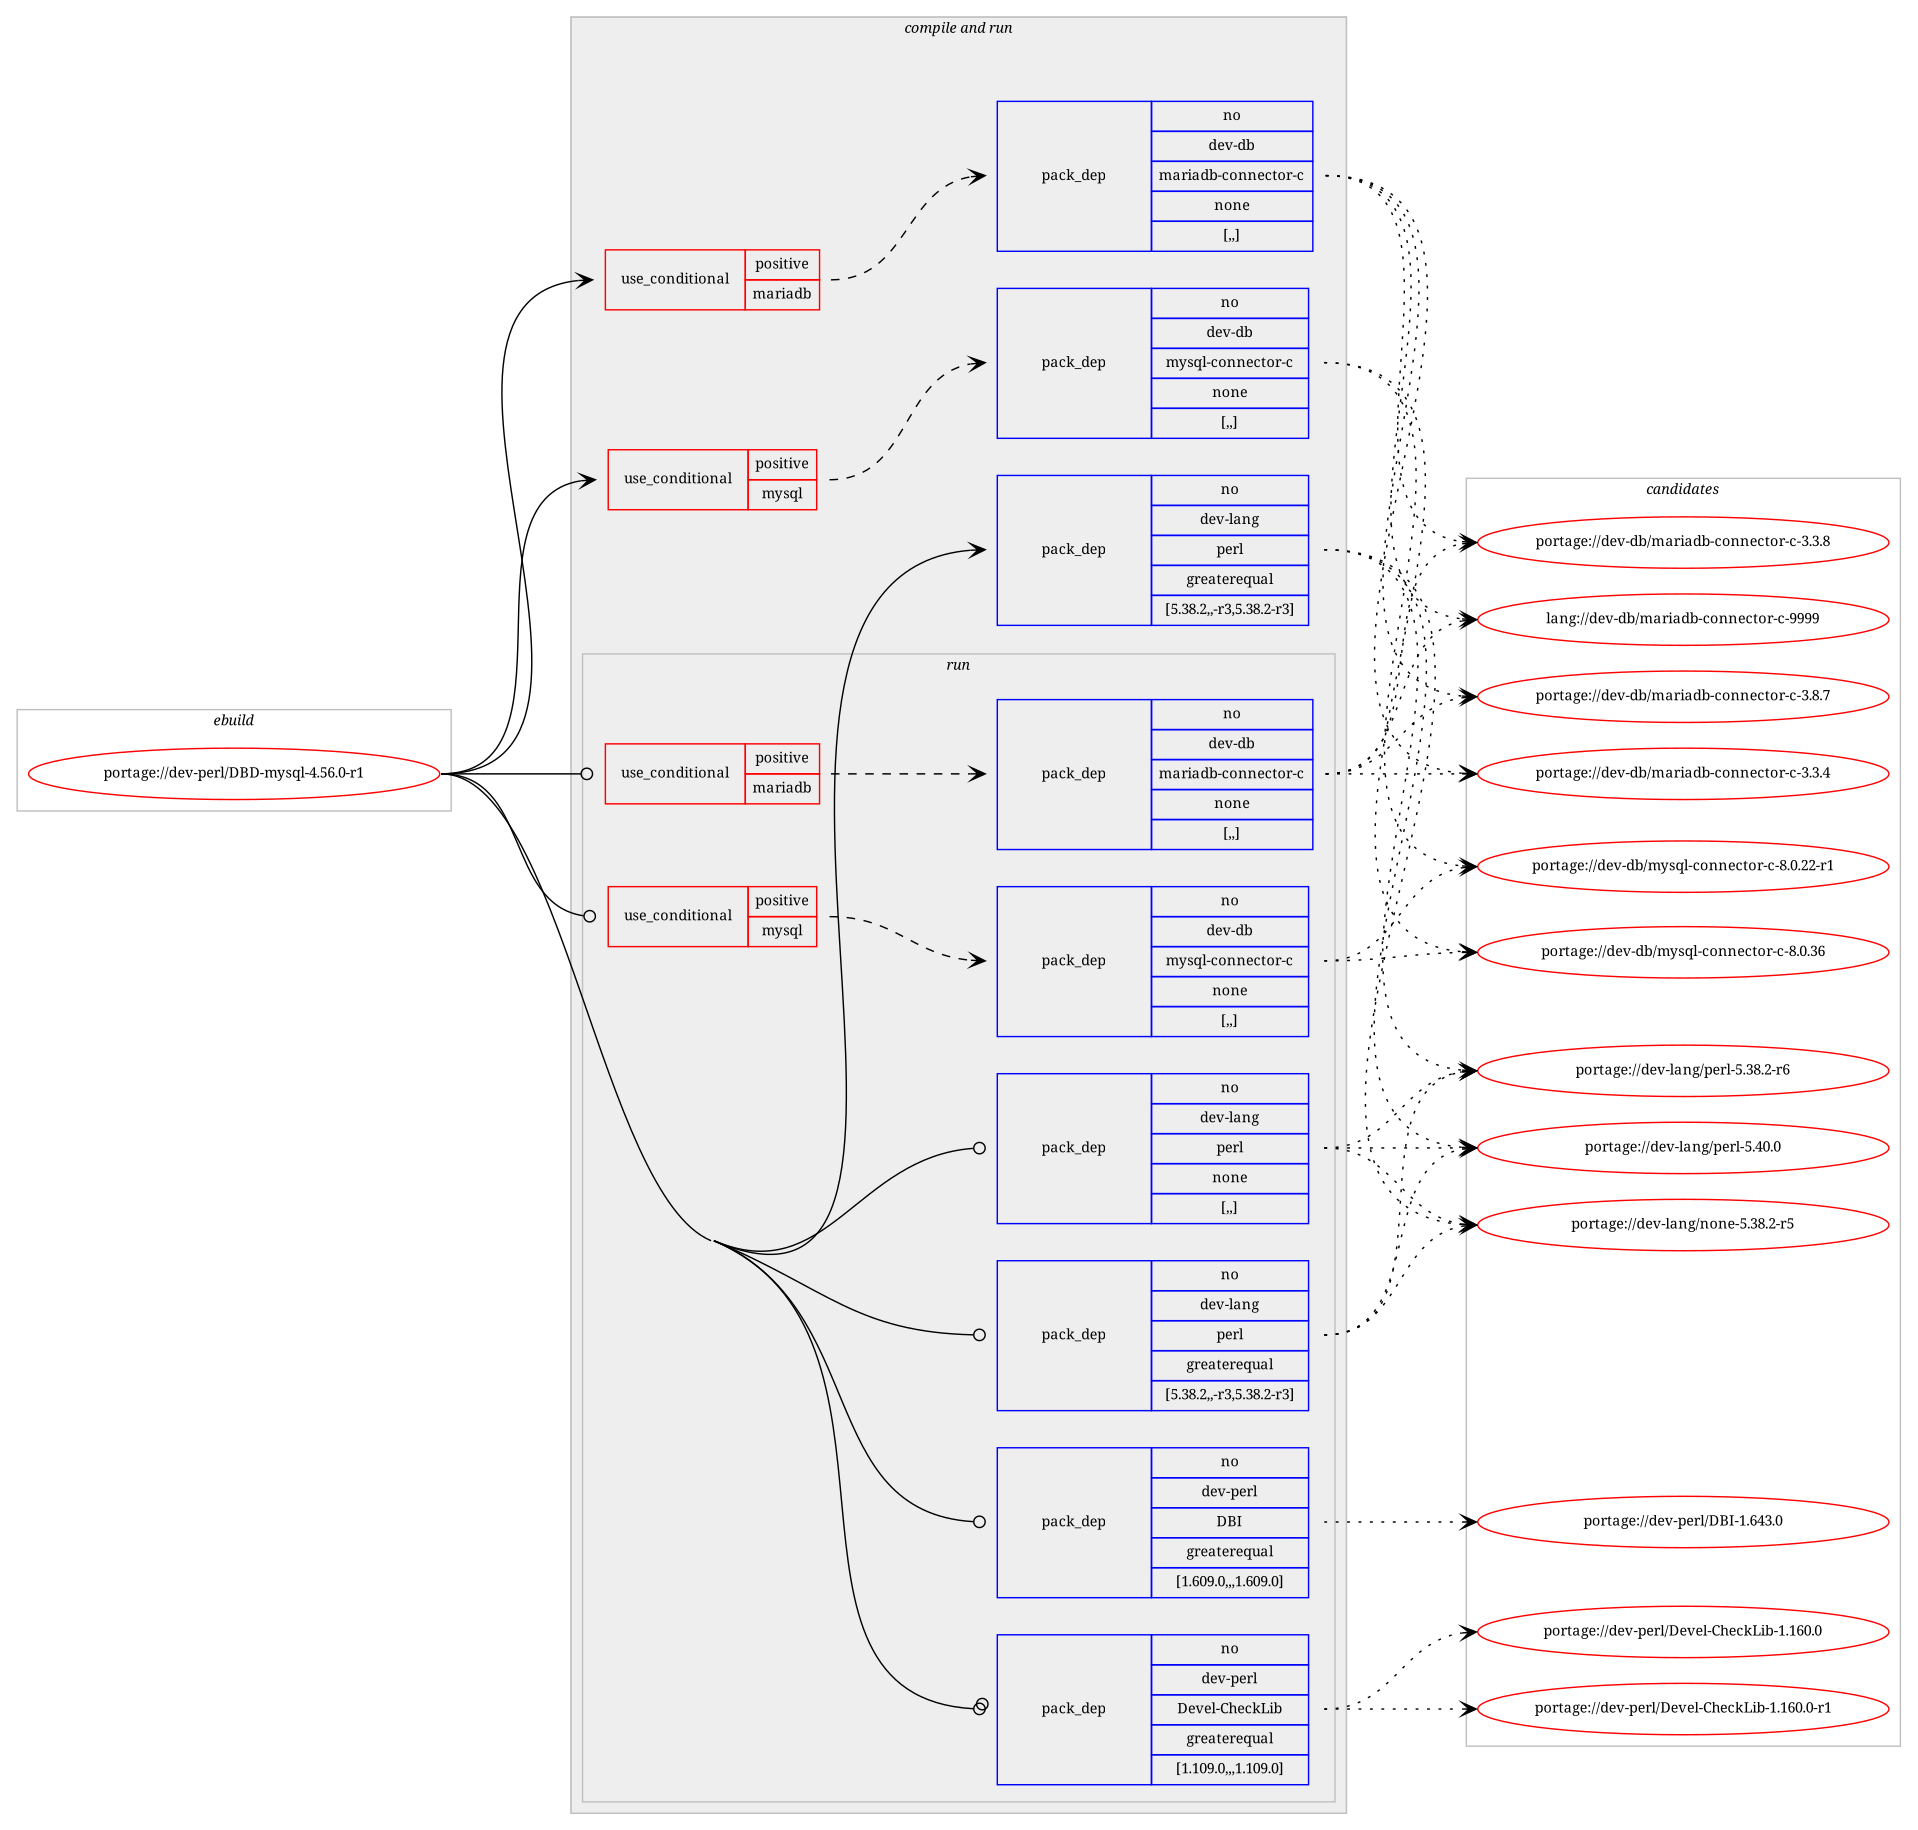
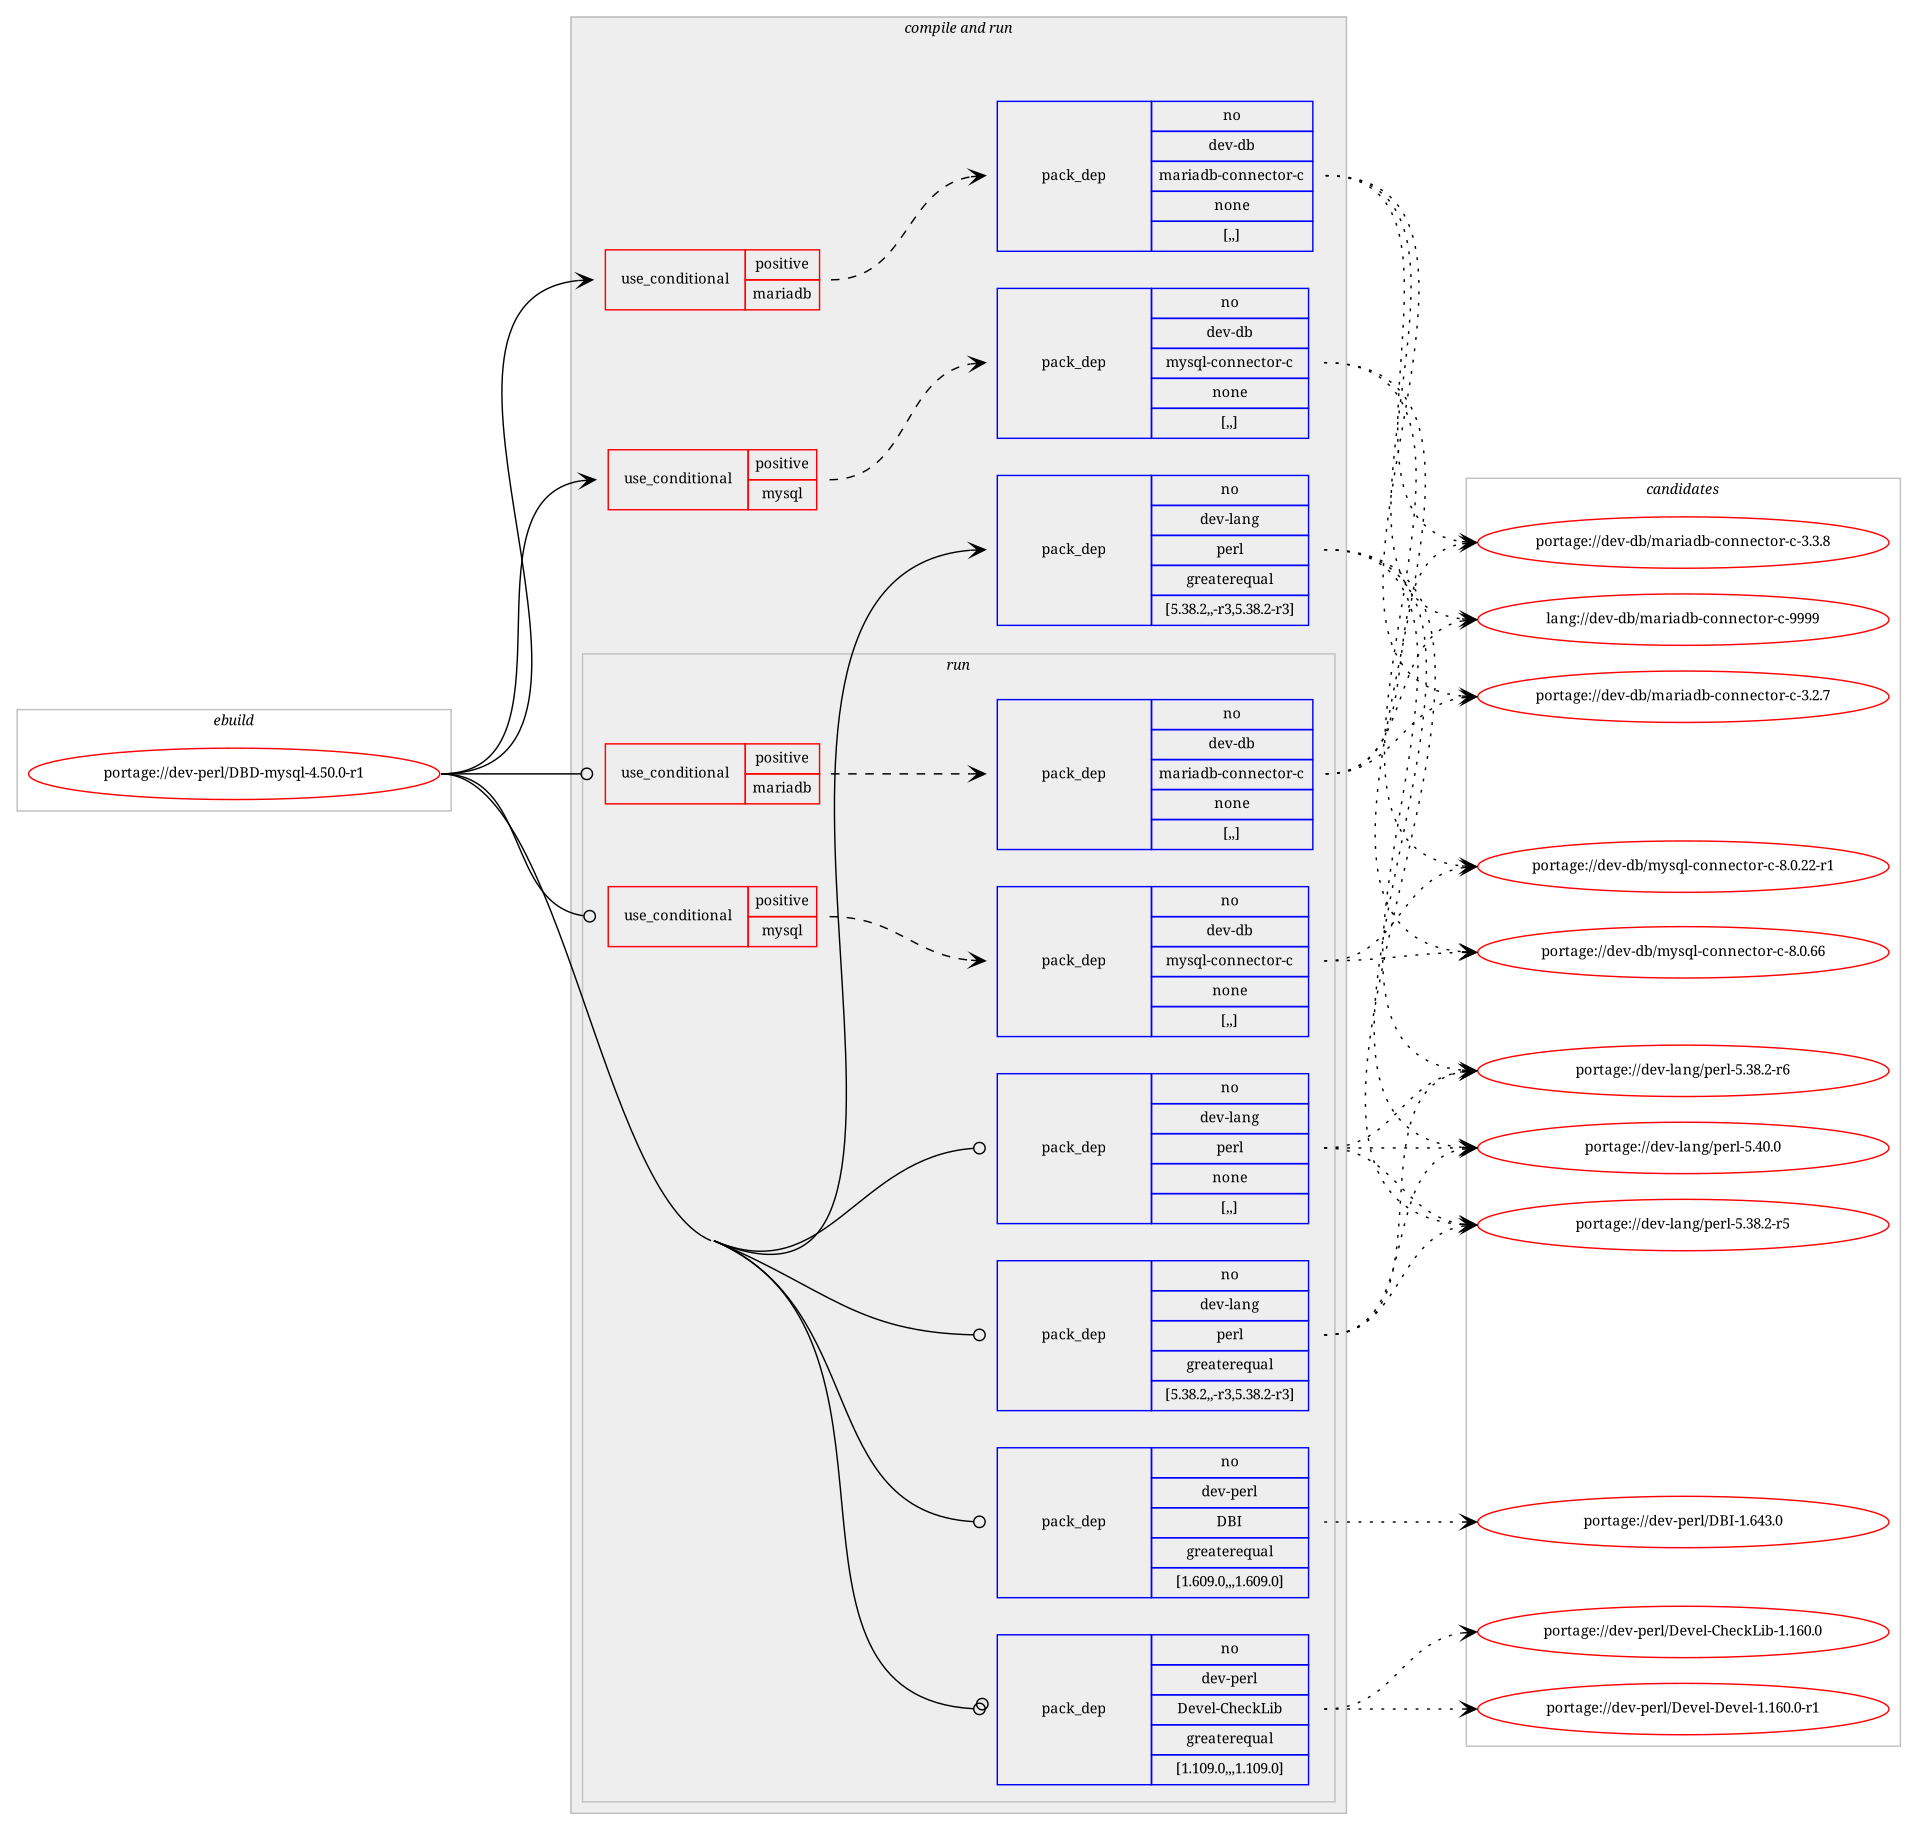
(1683, 697) -> (1683, 697)
(234, 774) -> (234, 774)
(1683, 774) -> none
(1683, 952) -> (1683, 952)
(1683, 1225) -> (1683, 1225)
(1683, 1709) -> (1683, 1709)
